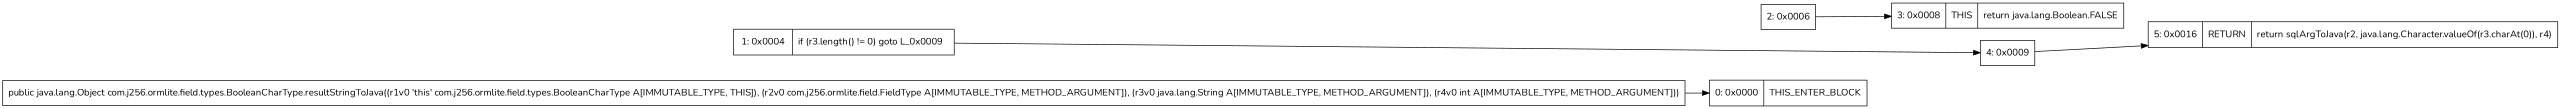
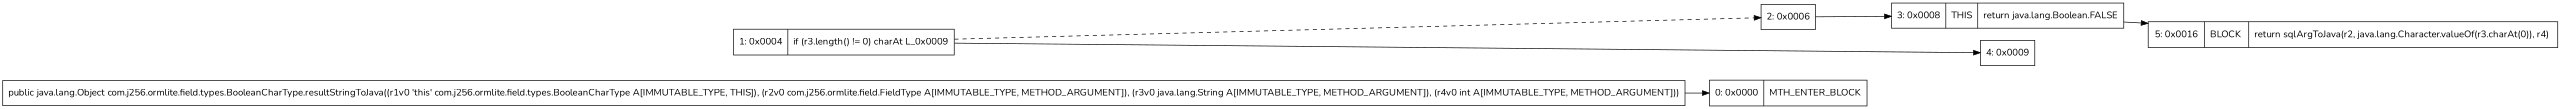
none -> (1354, 29)
(2227, 34) -> (2226, 34)
(871, 42) -> (871, 42)
(2088, 49) -> (2132, 22)
(1815, 93) -> (1815, 93)
